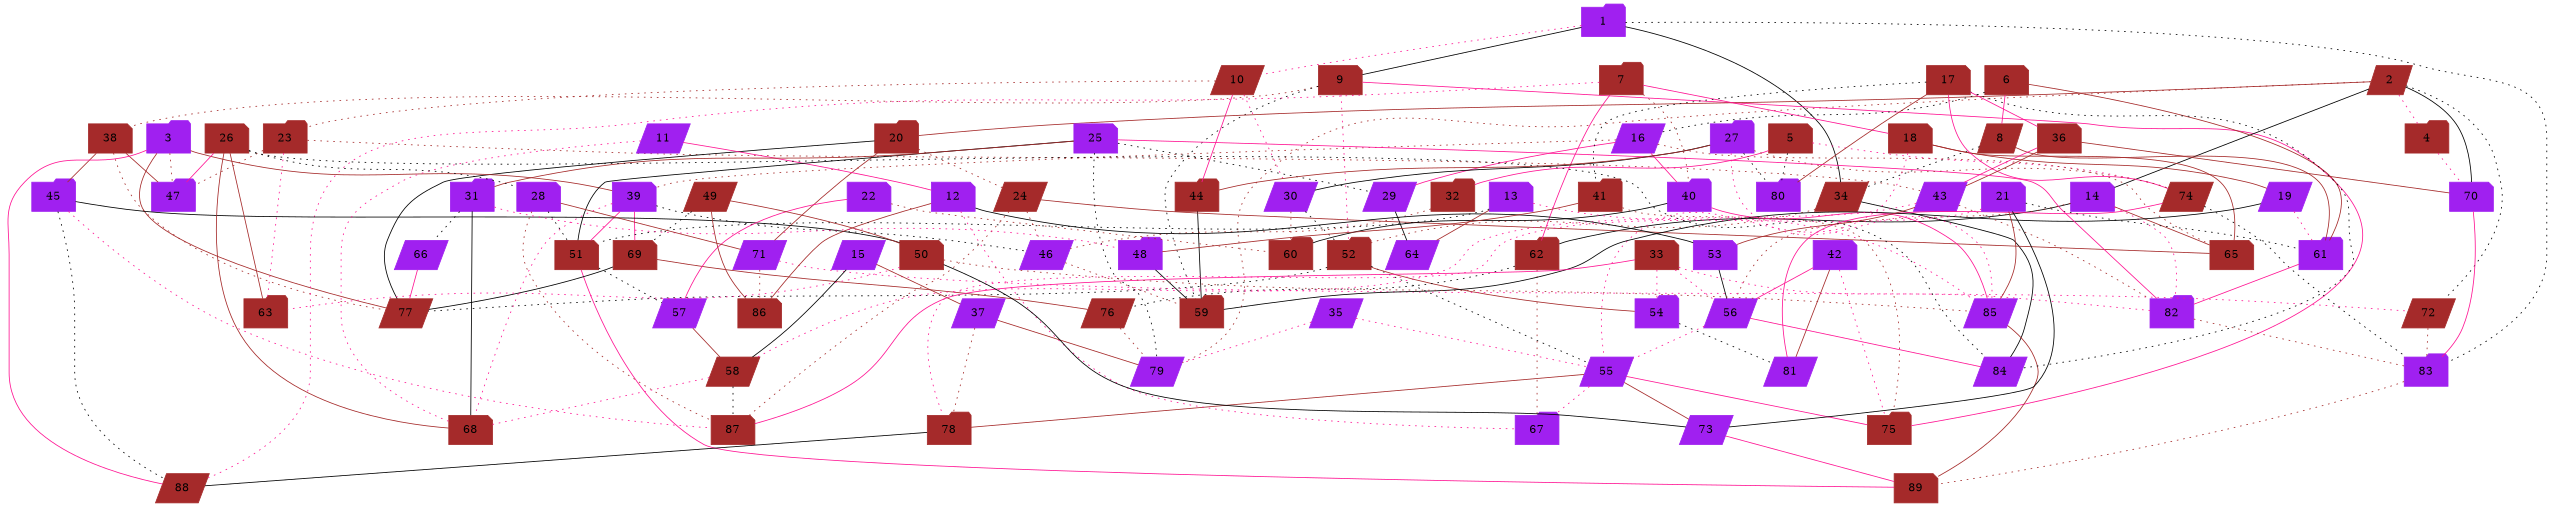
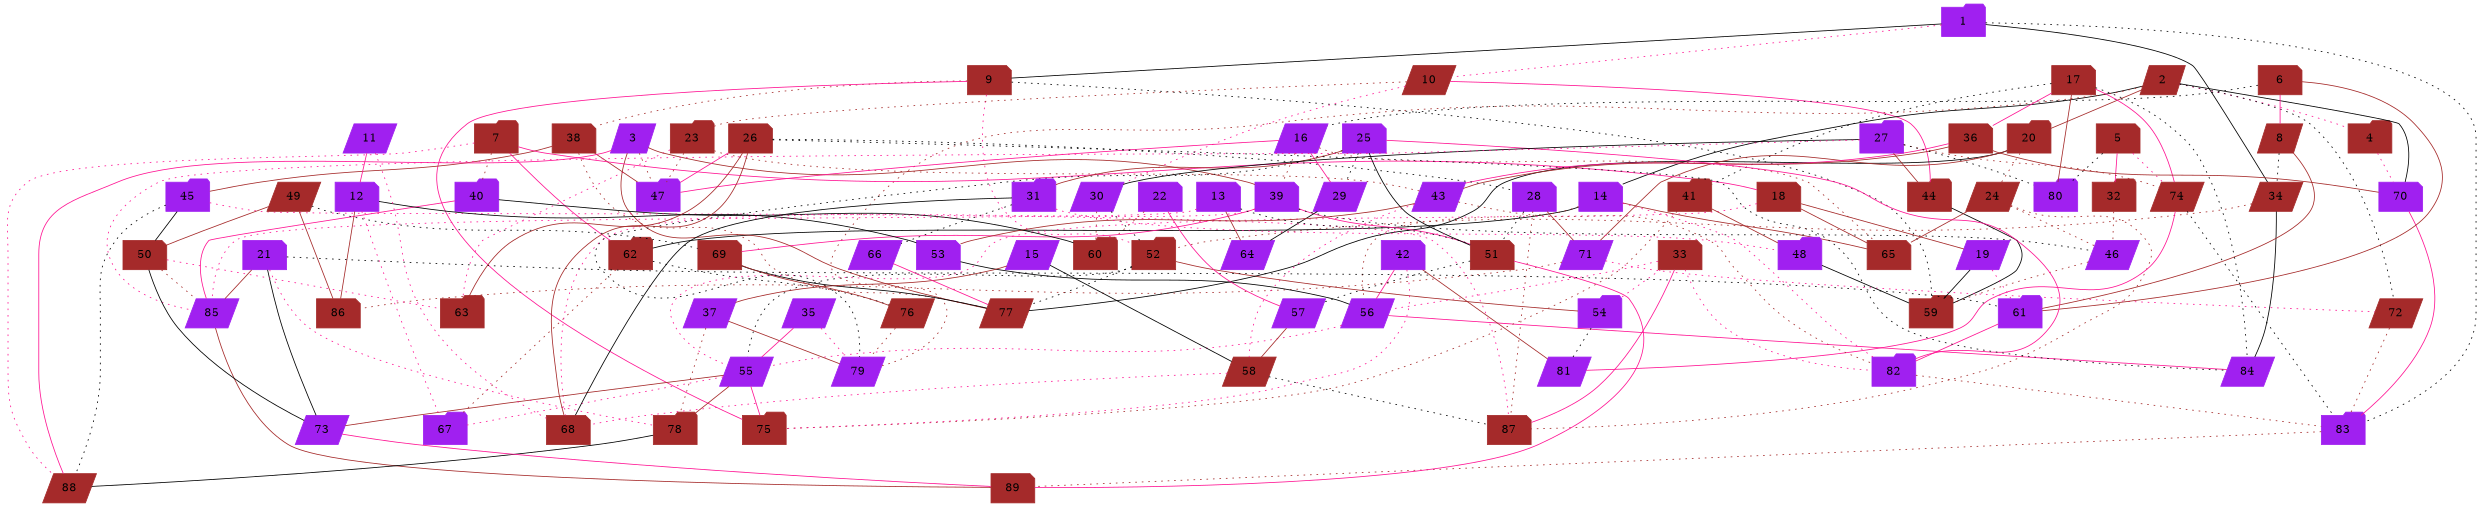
(169, 138) -> (633, 138)
(1659, 163) -> (979, 161)
(1472, 343) -> (775, 345)
